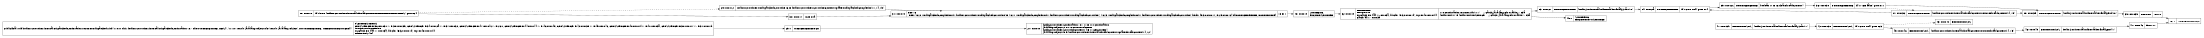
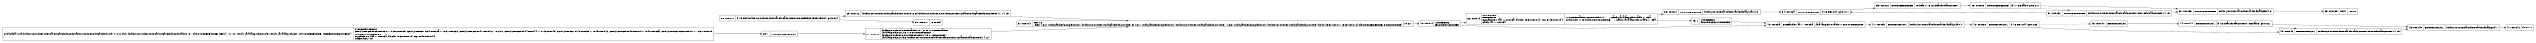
(2146, 14) -> (2343, 11)
(853, 16) -> (1059, 29)
(2185, 21) -> none
none -> (2225, 24)
none -> (1815, 25)
